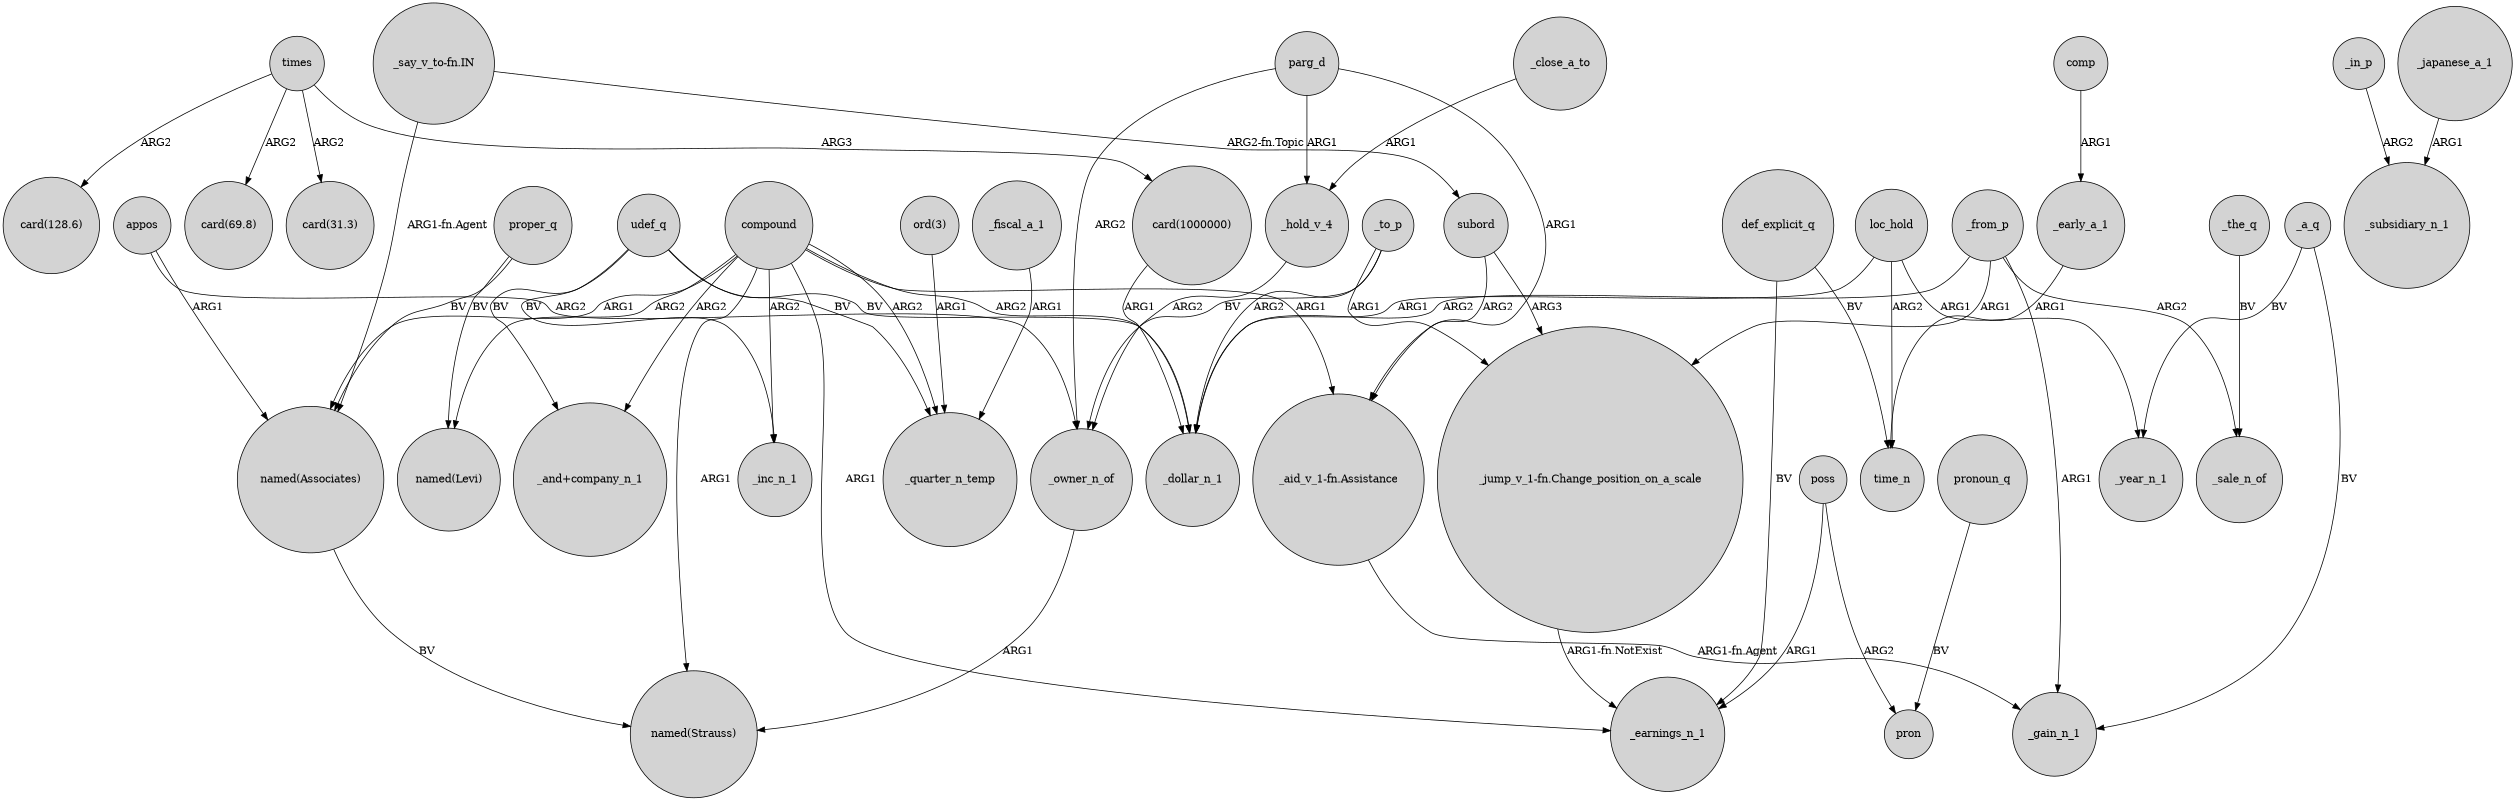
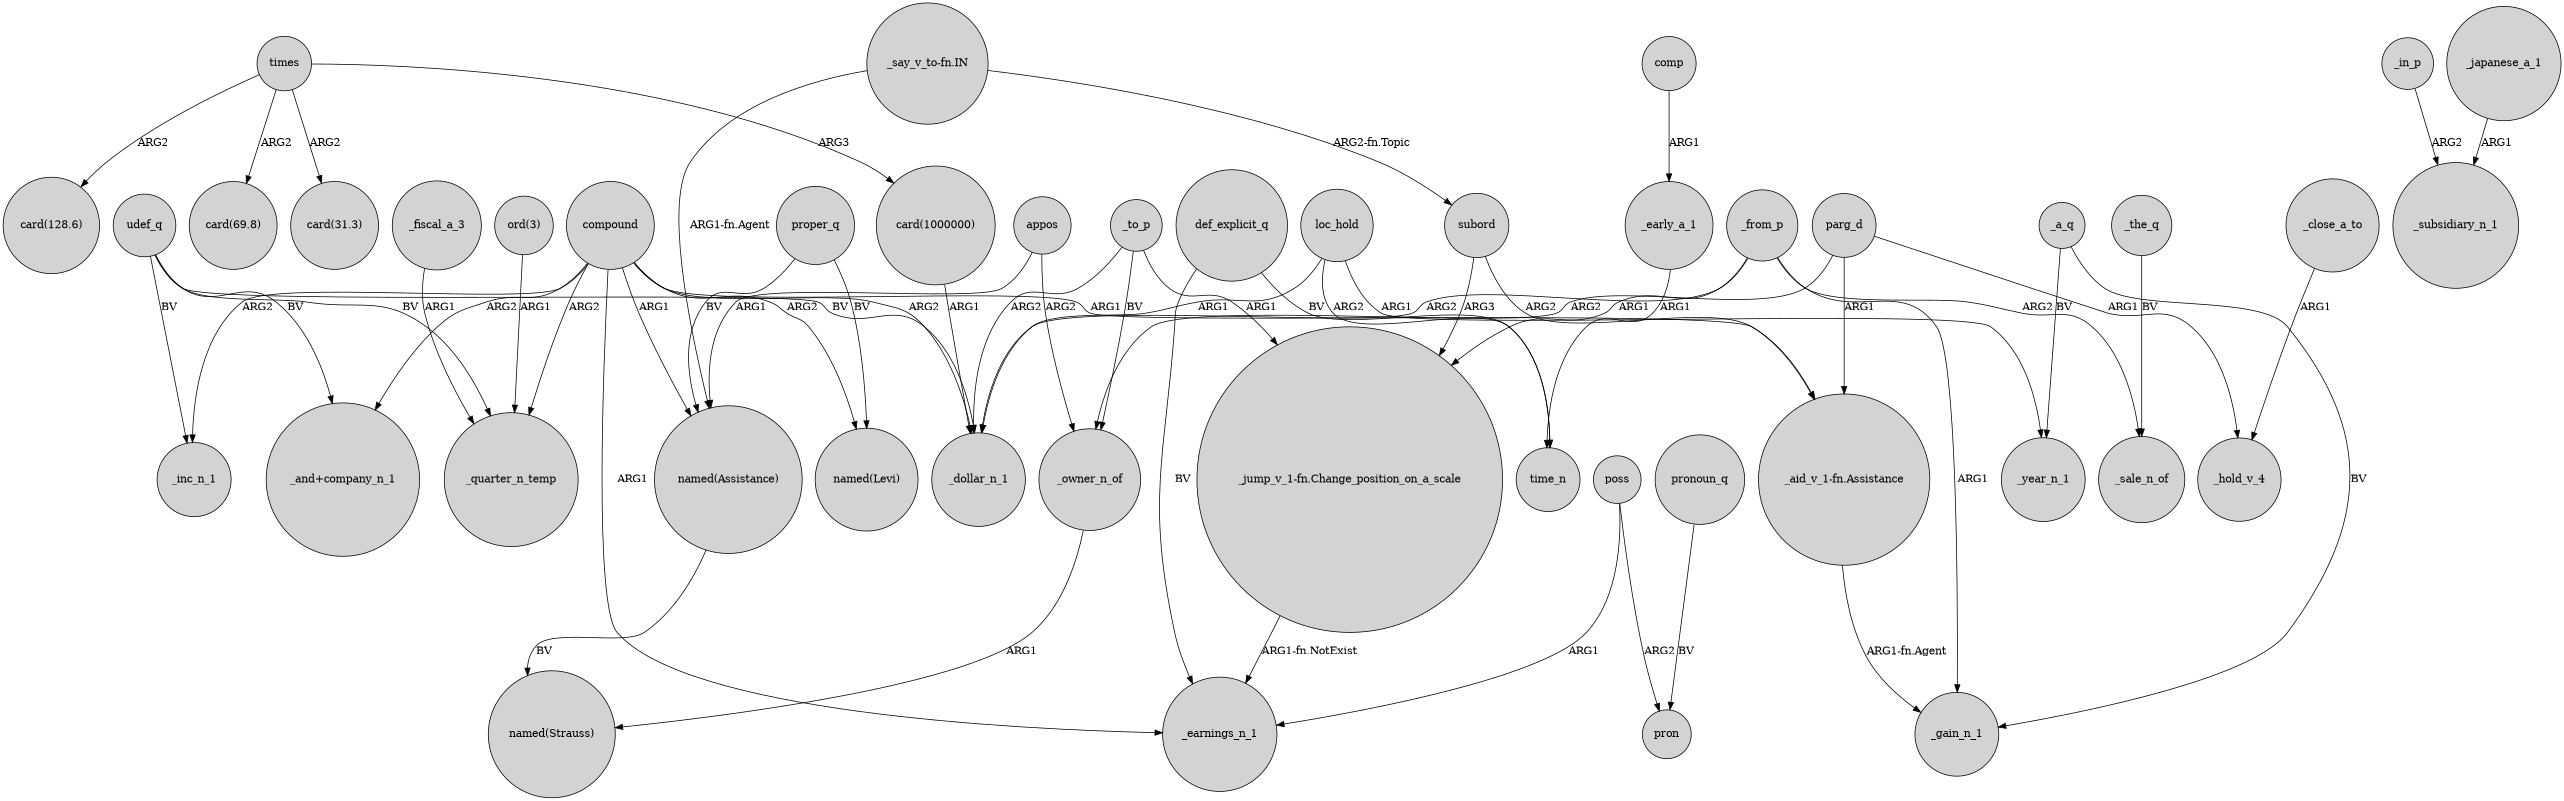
(1017, 225) -> (437, 225)
(1164, 307) -> none
(678, 450) -> none
(311, 480) -> (728, 480)
